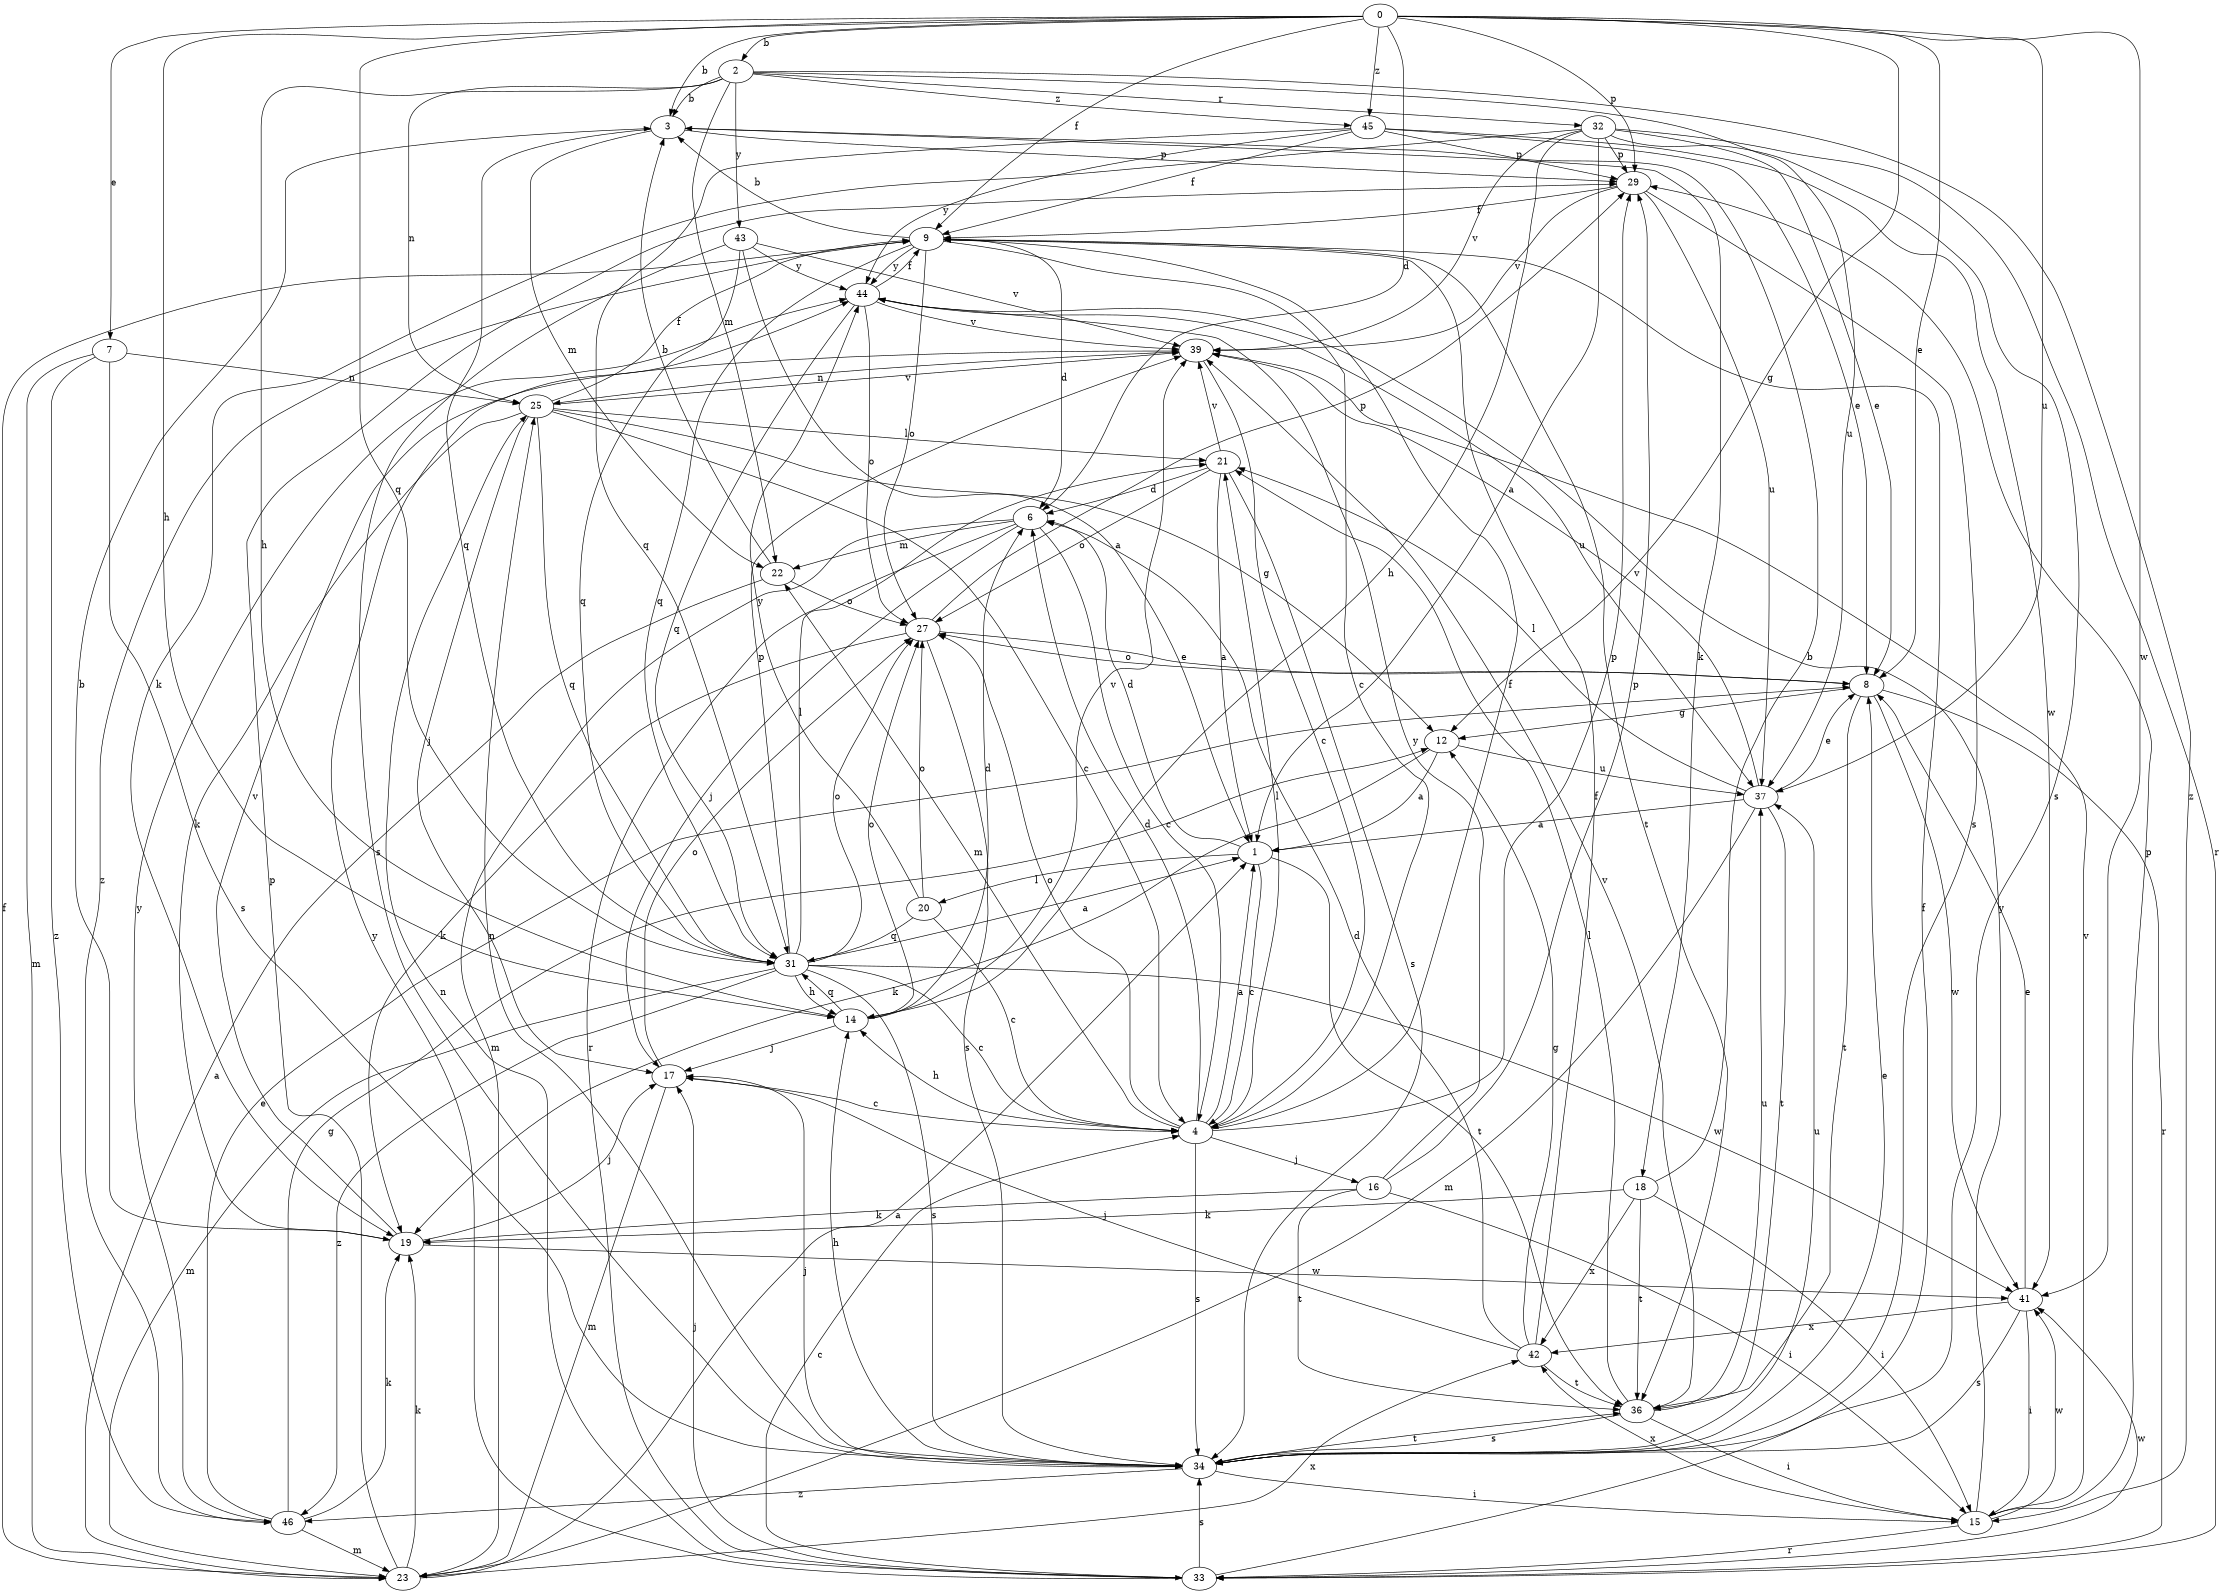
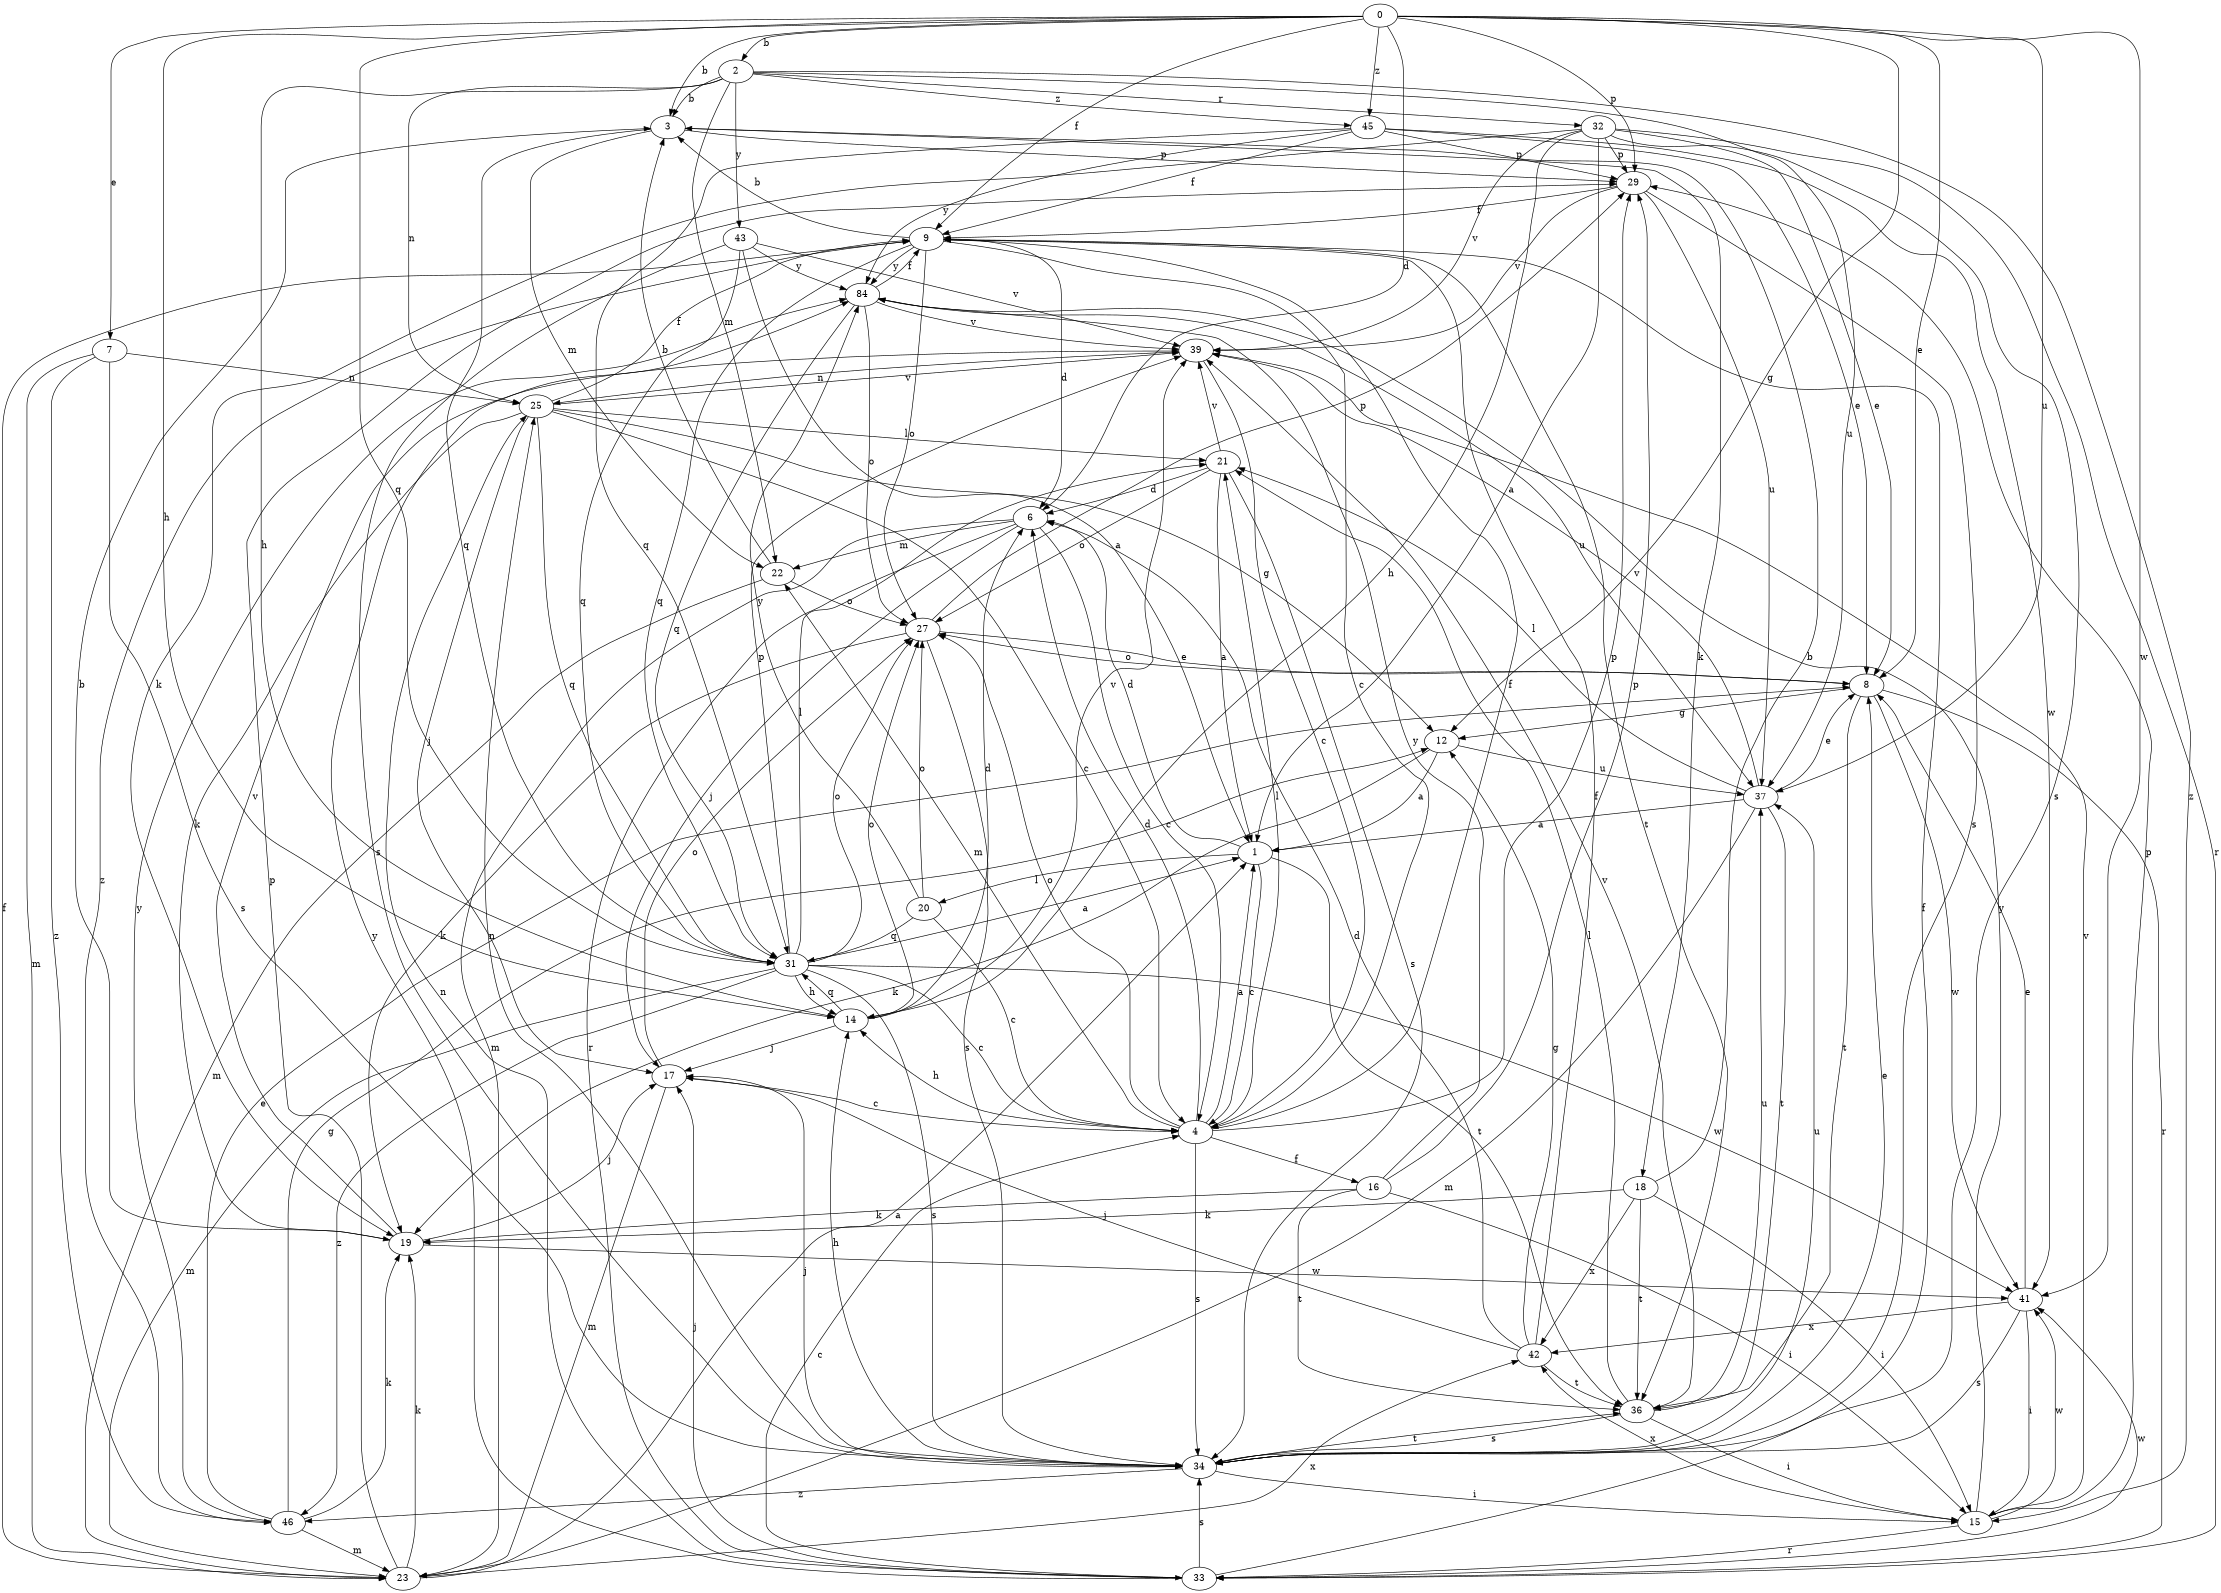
(862, 295) -> (862, 295)
(217, 1076) -> (217, 1076)
(1296, 1160) -> (1296, 1160)
